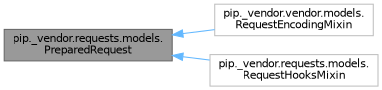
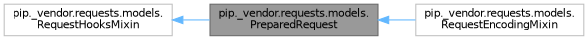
(294, 20) -> (500, 20)
(196, 58) -> (196, 20)
